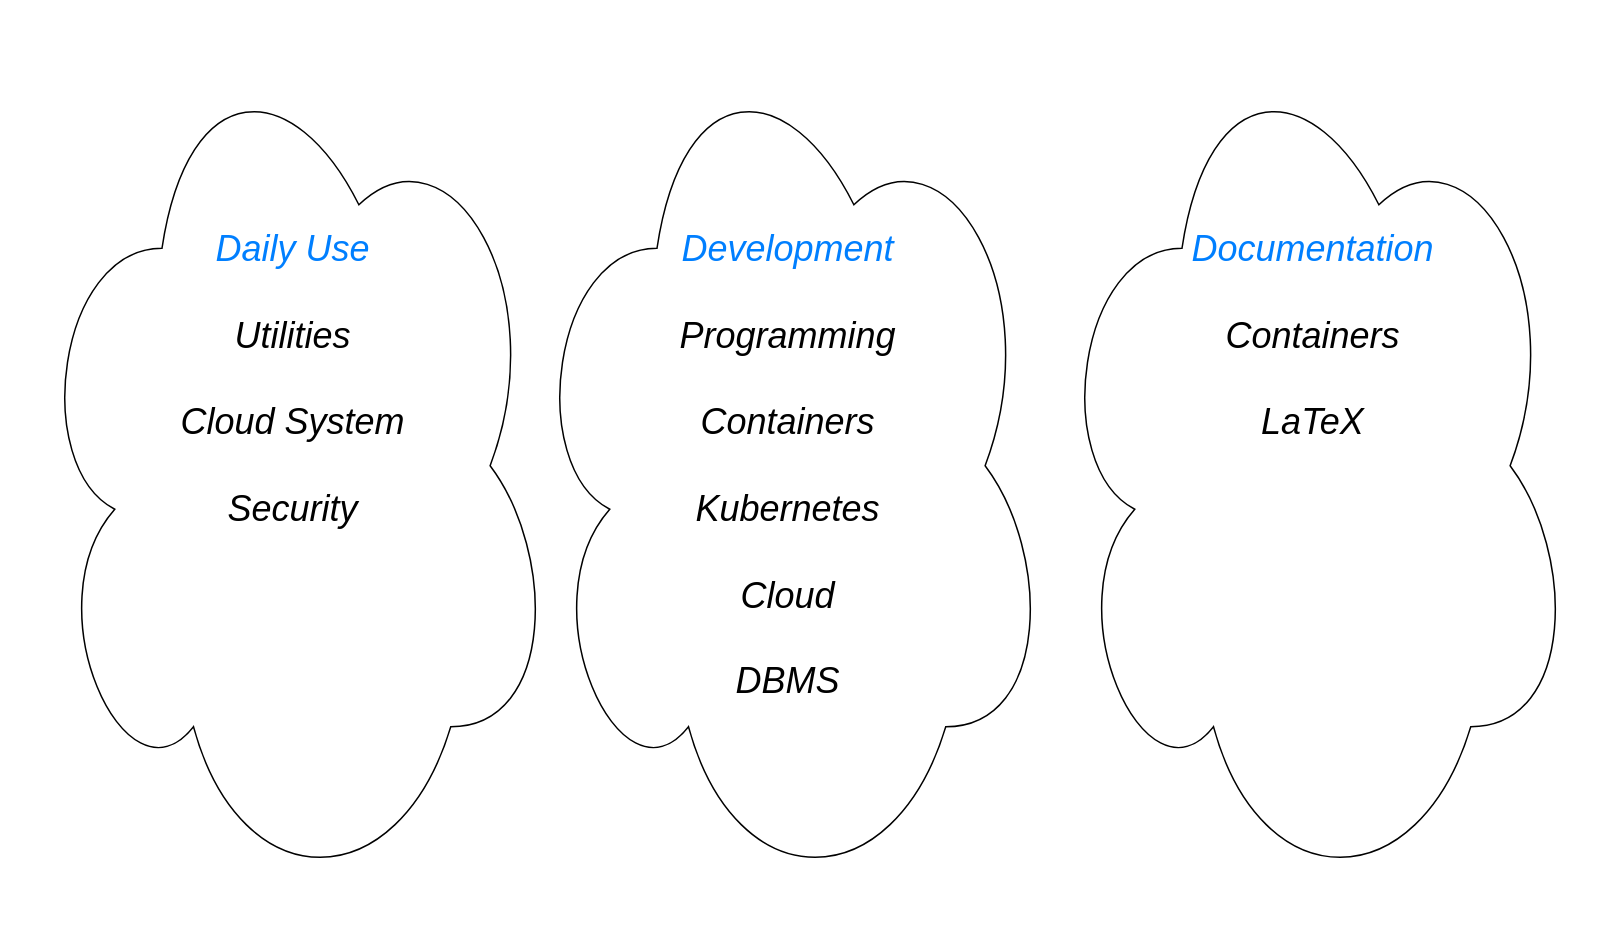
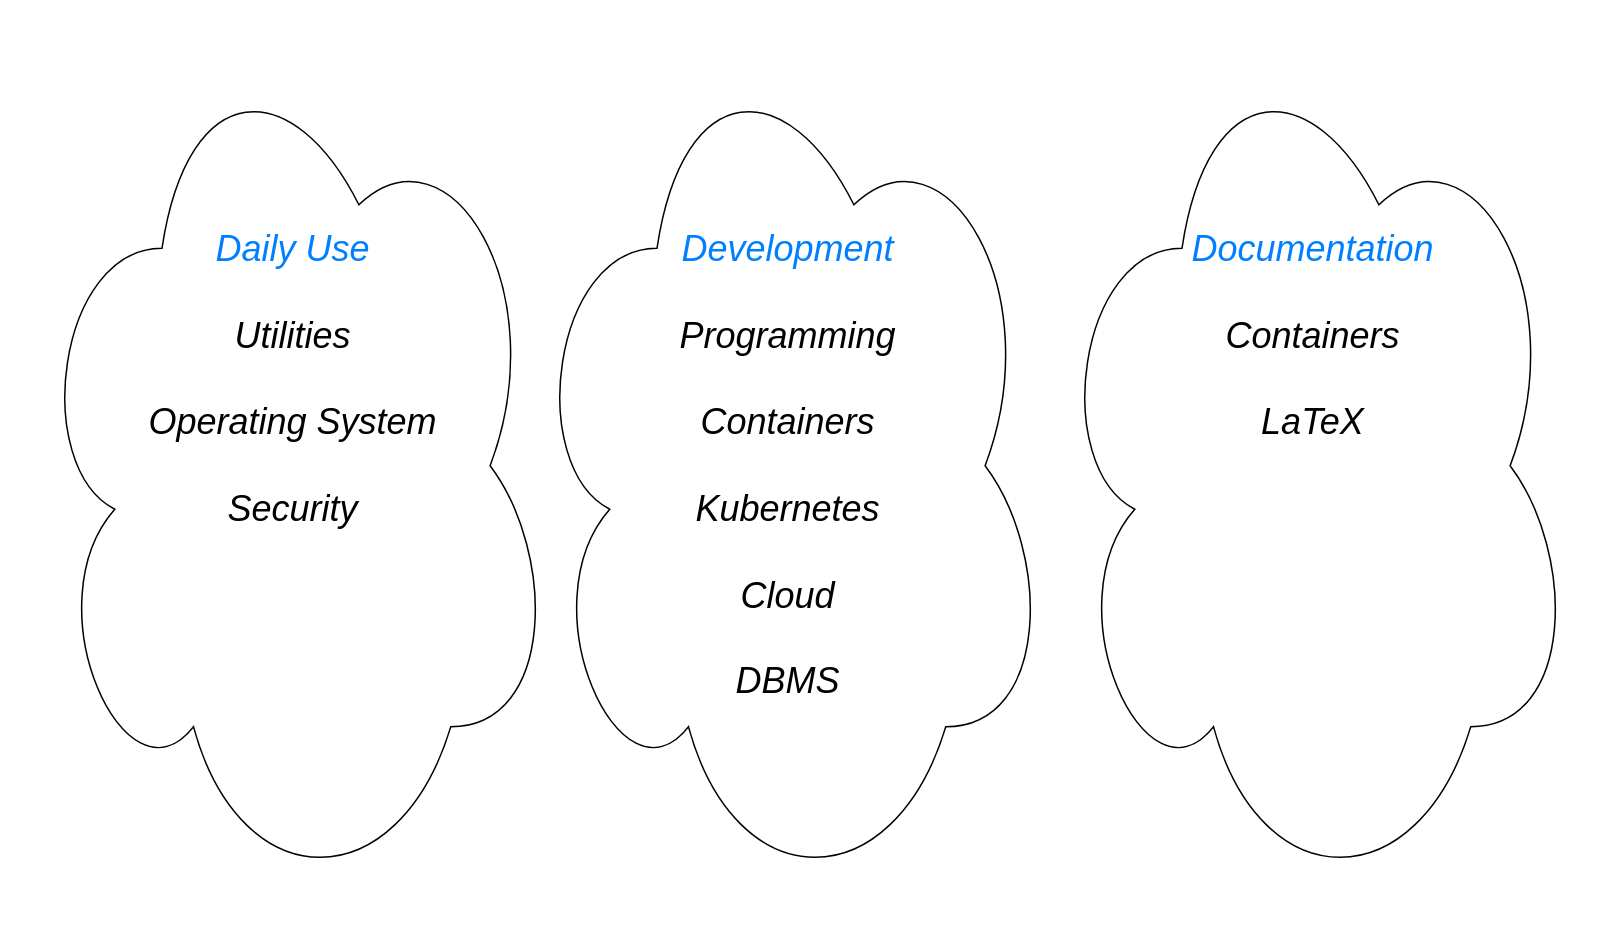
(293, 466) -> (293, 466)
